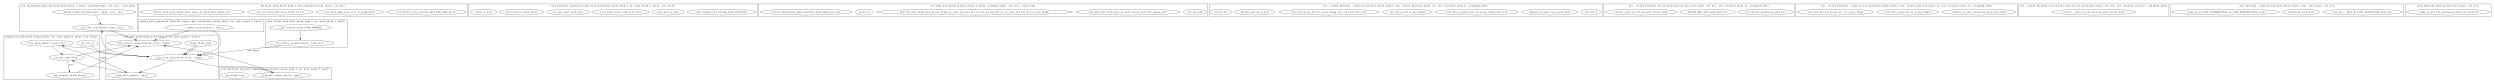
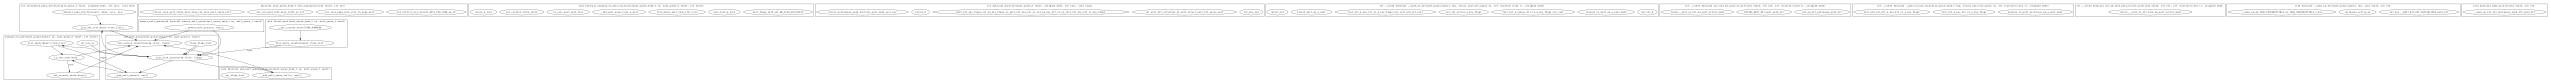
none -> (619, 12)
(253, 50) -> (250, 50)
